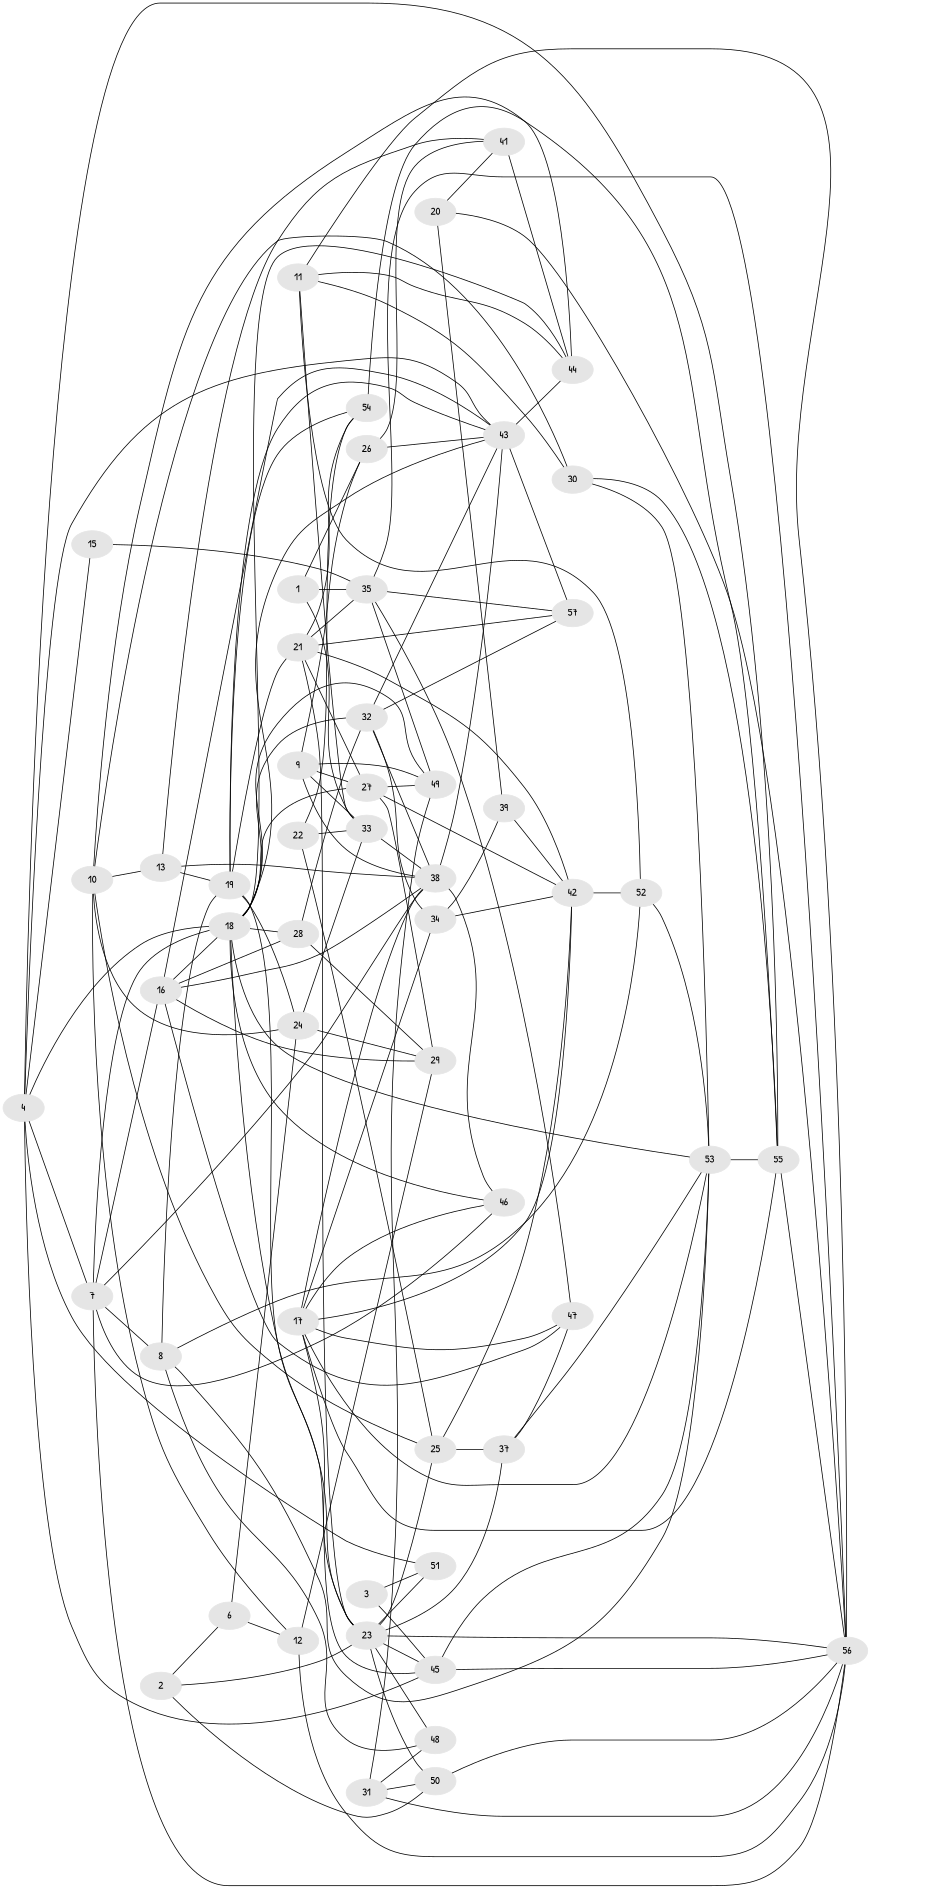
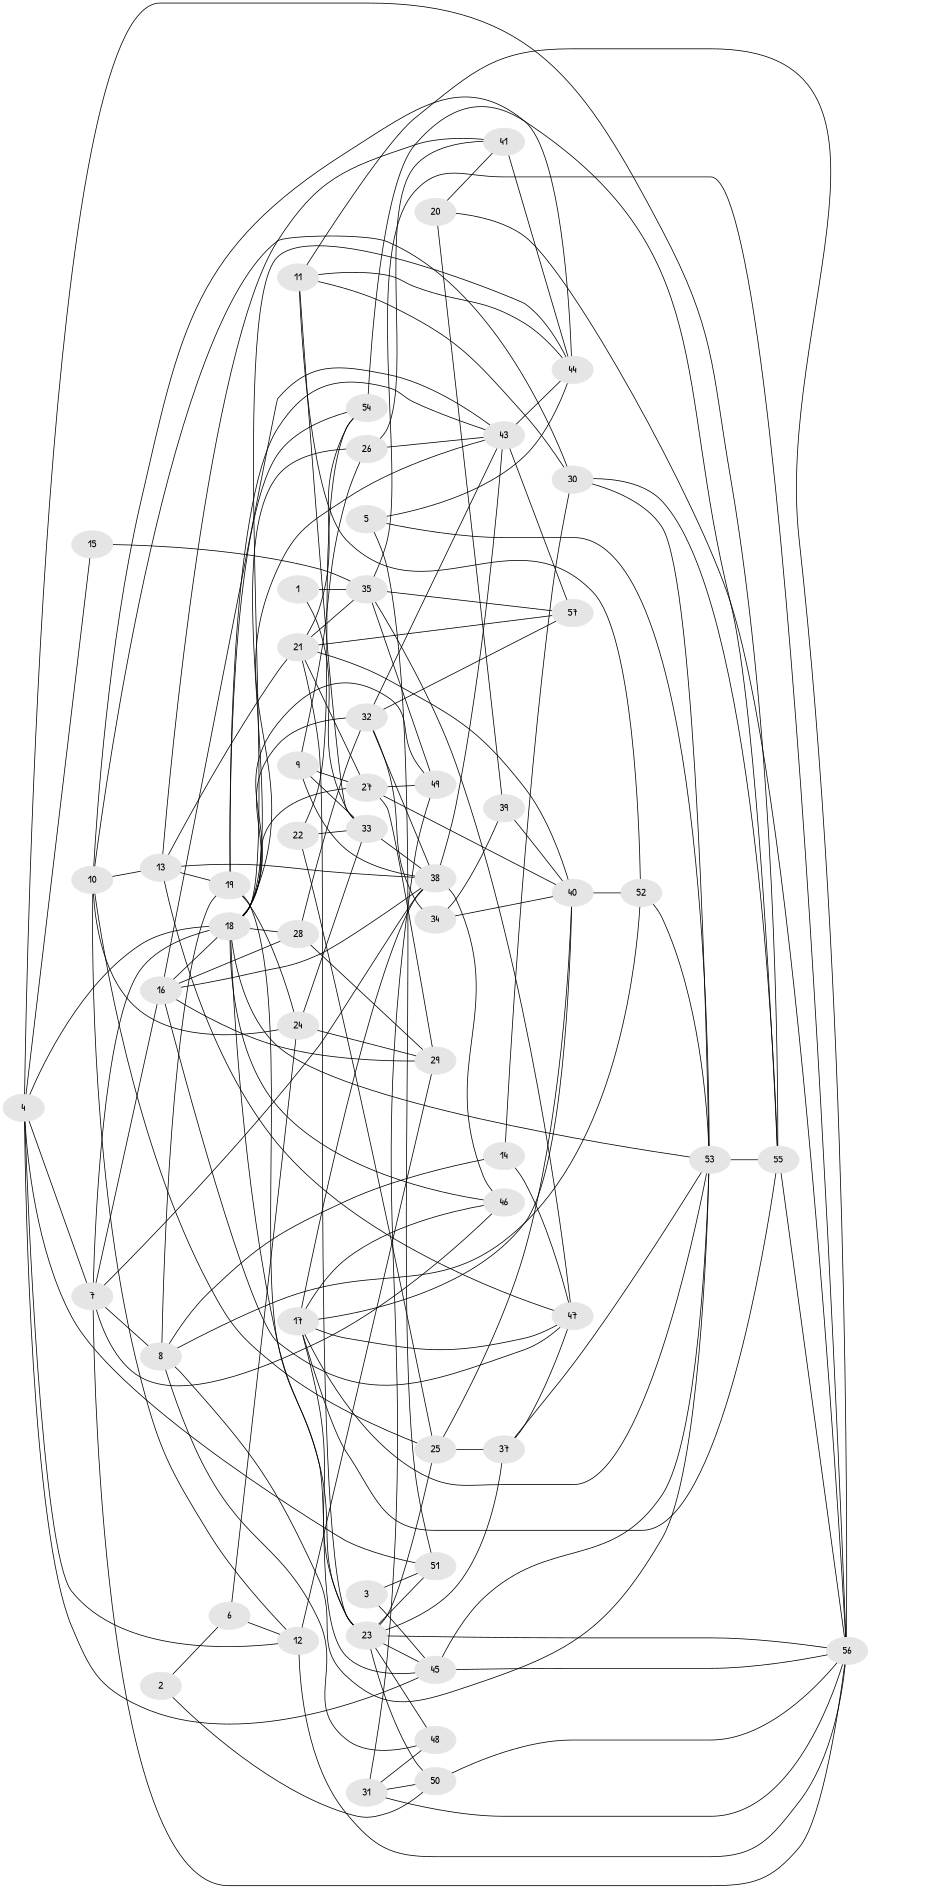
(337, 511) -> (255, 658)
none -> (367, 519)
(63, 555) -> (47, 1468)
(252, 763) -> (225, 755)
(369, 765) -> none
(573, 893) -> (573, 893)
(370, 1111) -> none
none -> (504, 1156)
none -> (291, 1157)
(269, 1674) -> none
